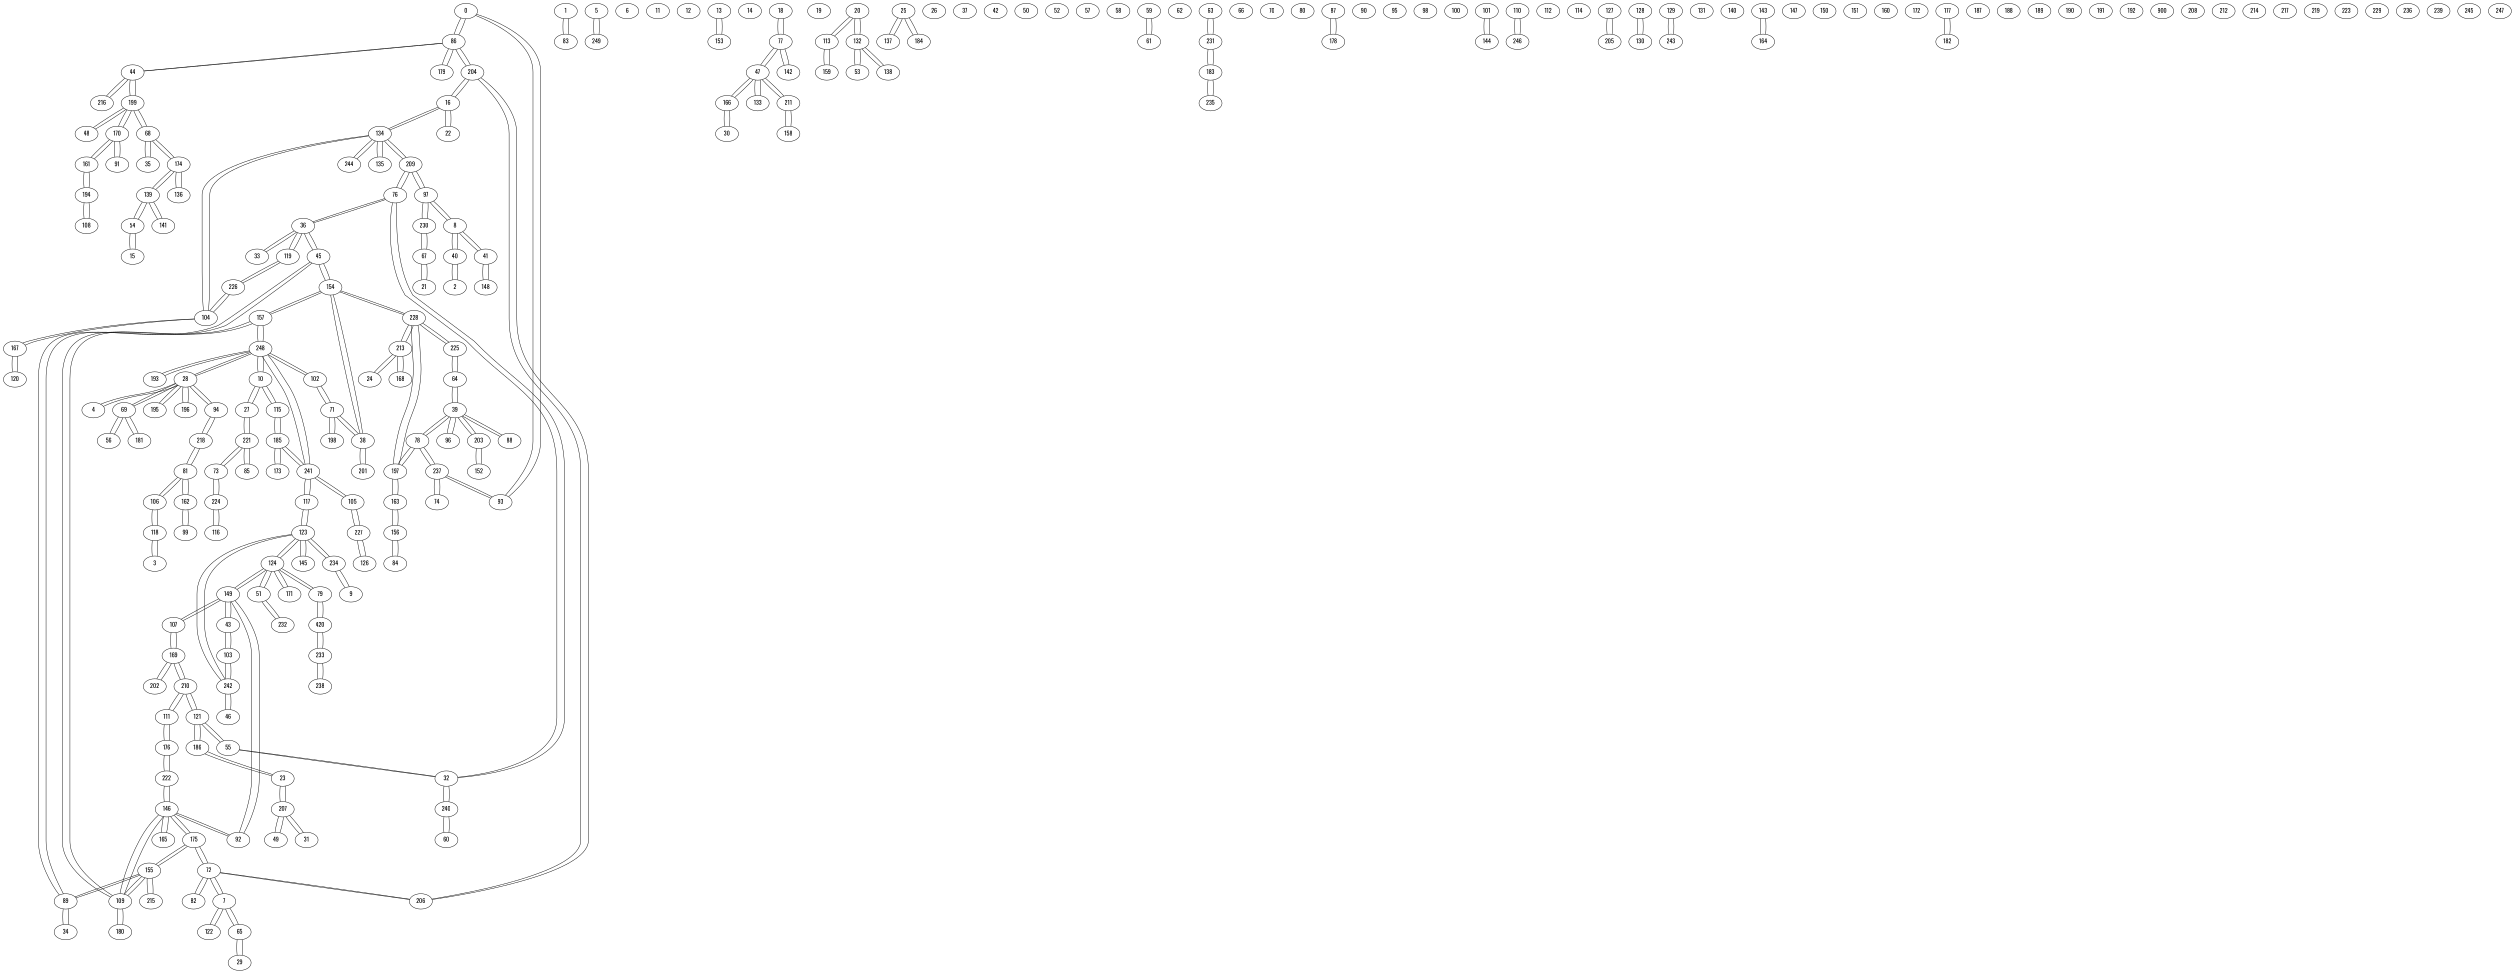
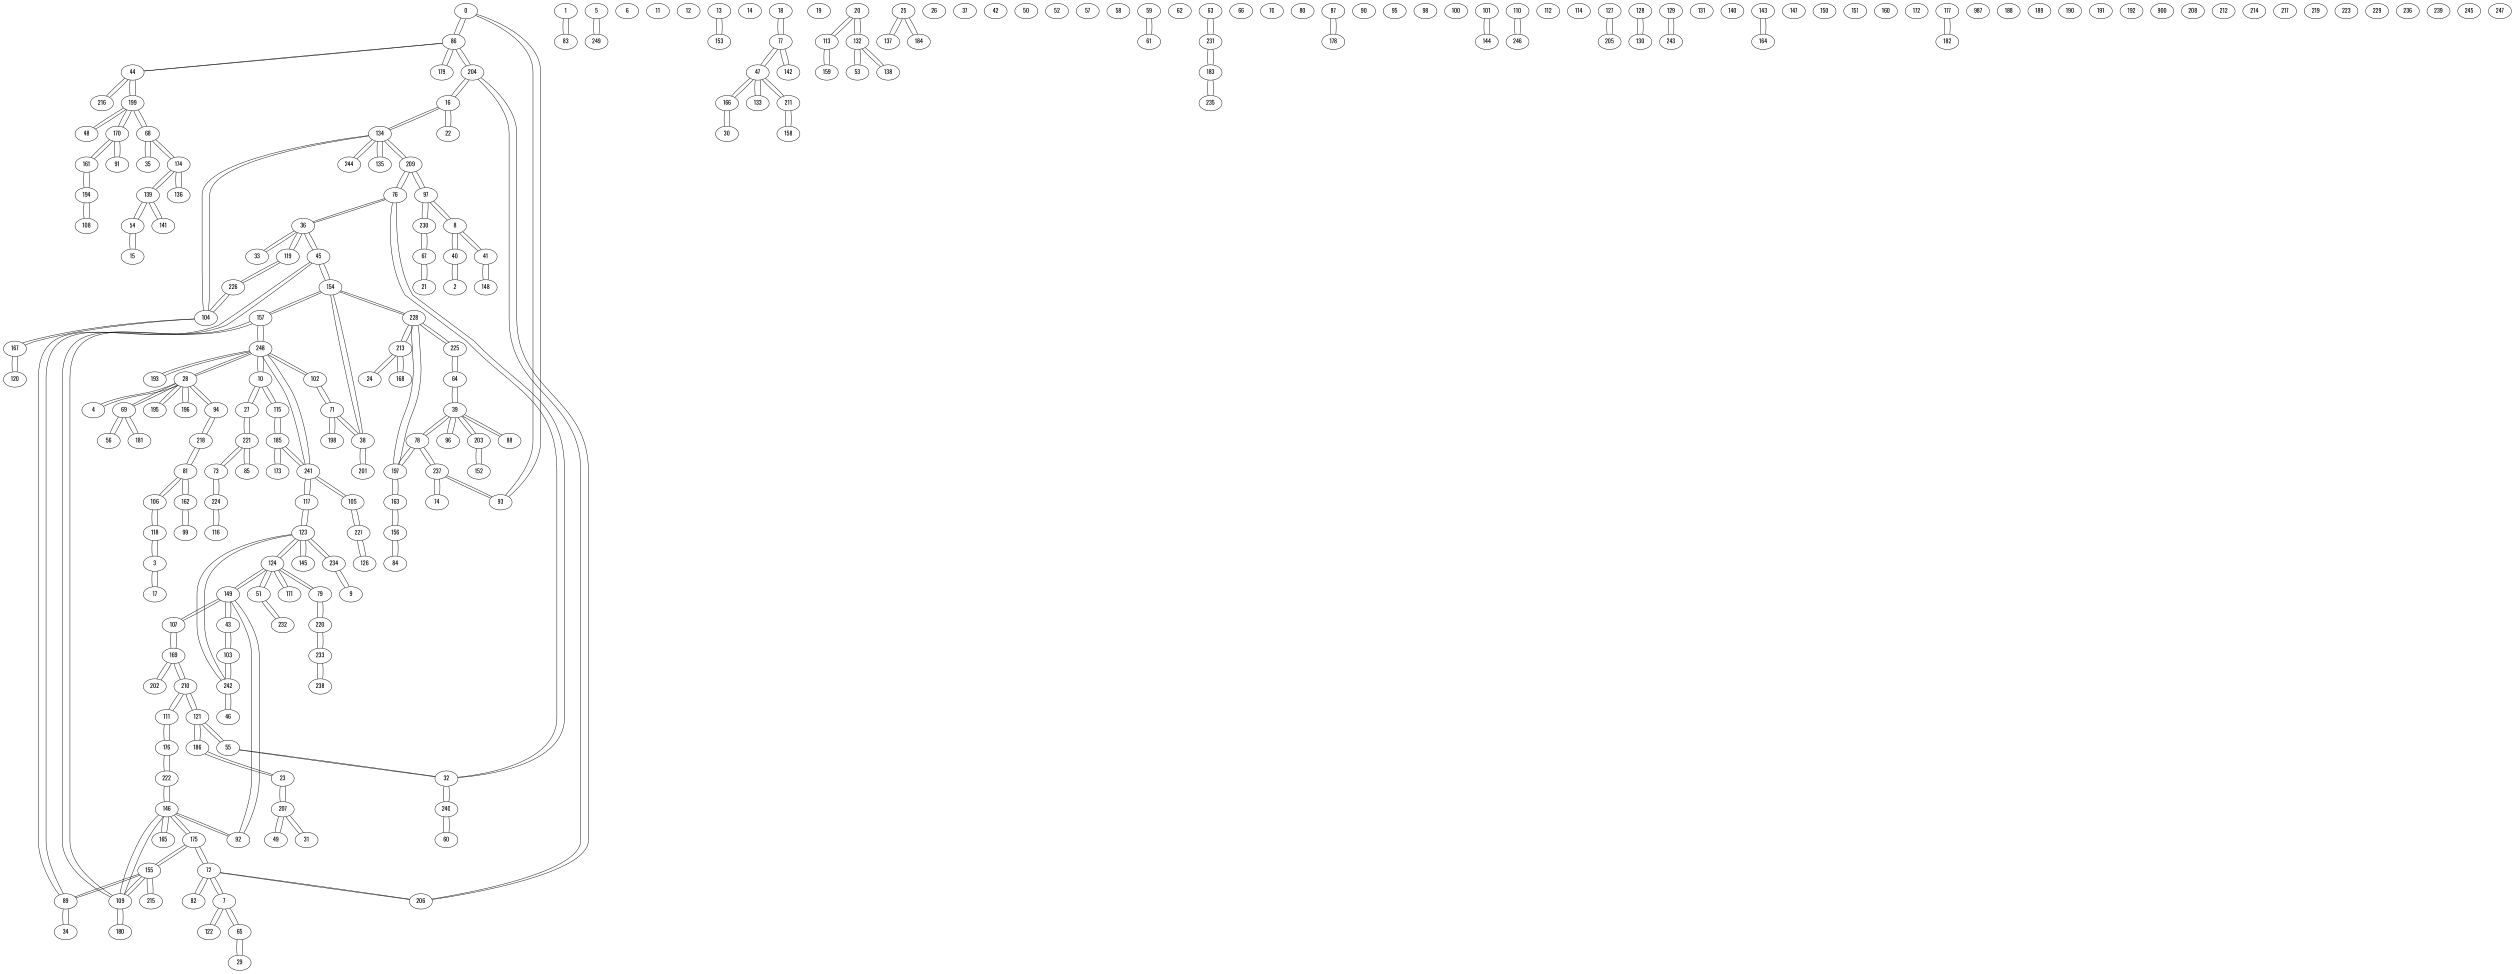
(1978, 11) -> (1978, 11)
none -> (155, 594)
(320, 625) -> (320, 625)
